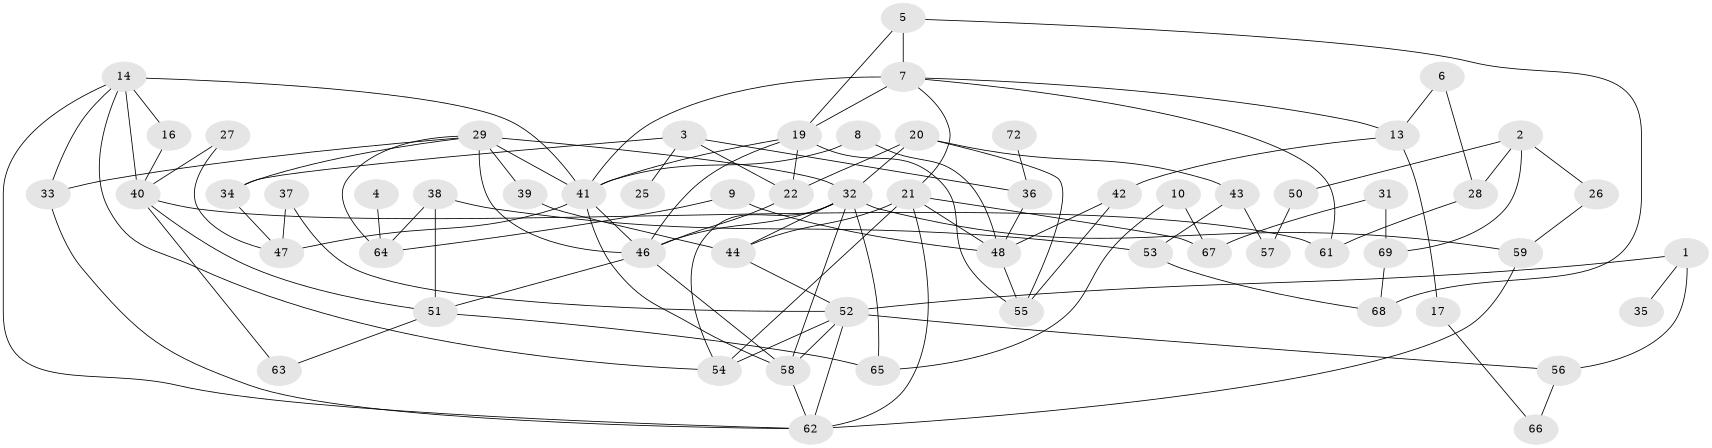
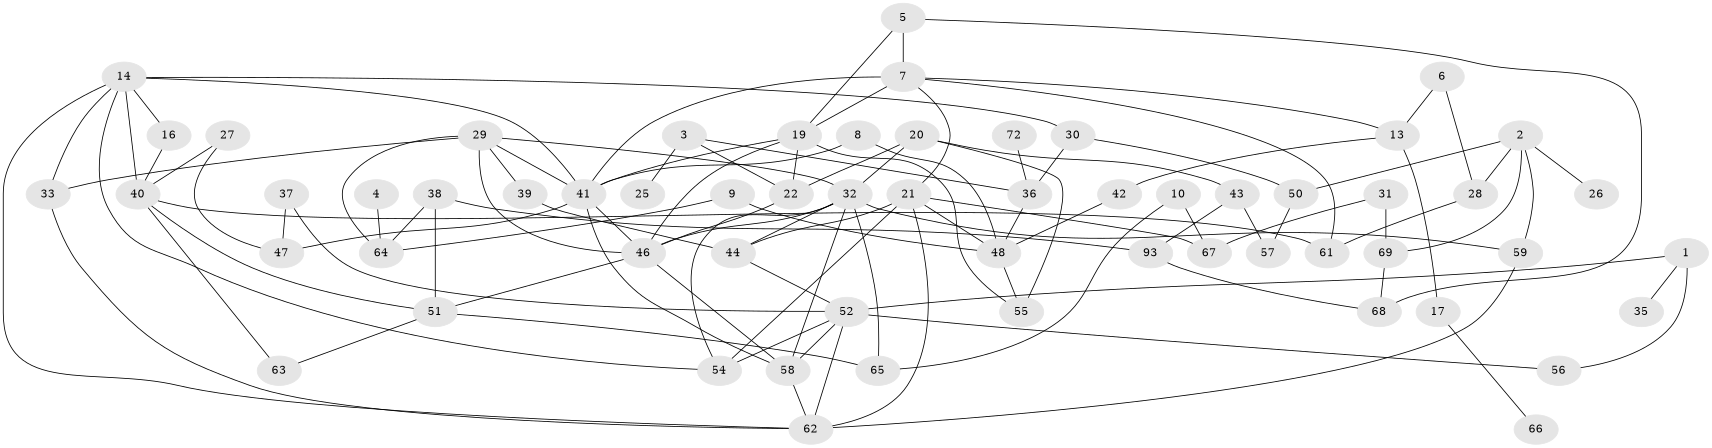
none -> (1073, 136)
(228, 194) -> none
(1559, 224) -> (1533, 194)
(1071, 253) -> none
(1151, 253) -> (1151, 253)
(1548, 400) -> none
